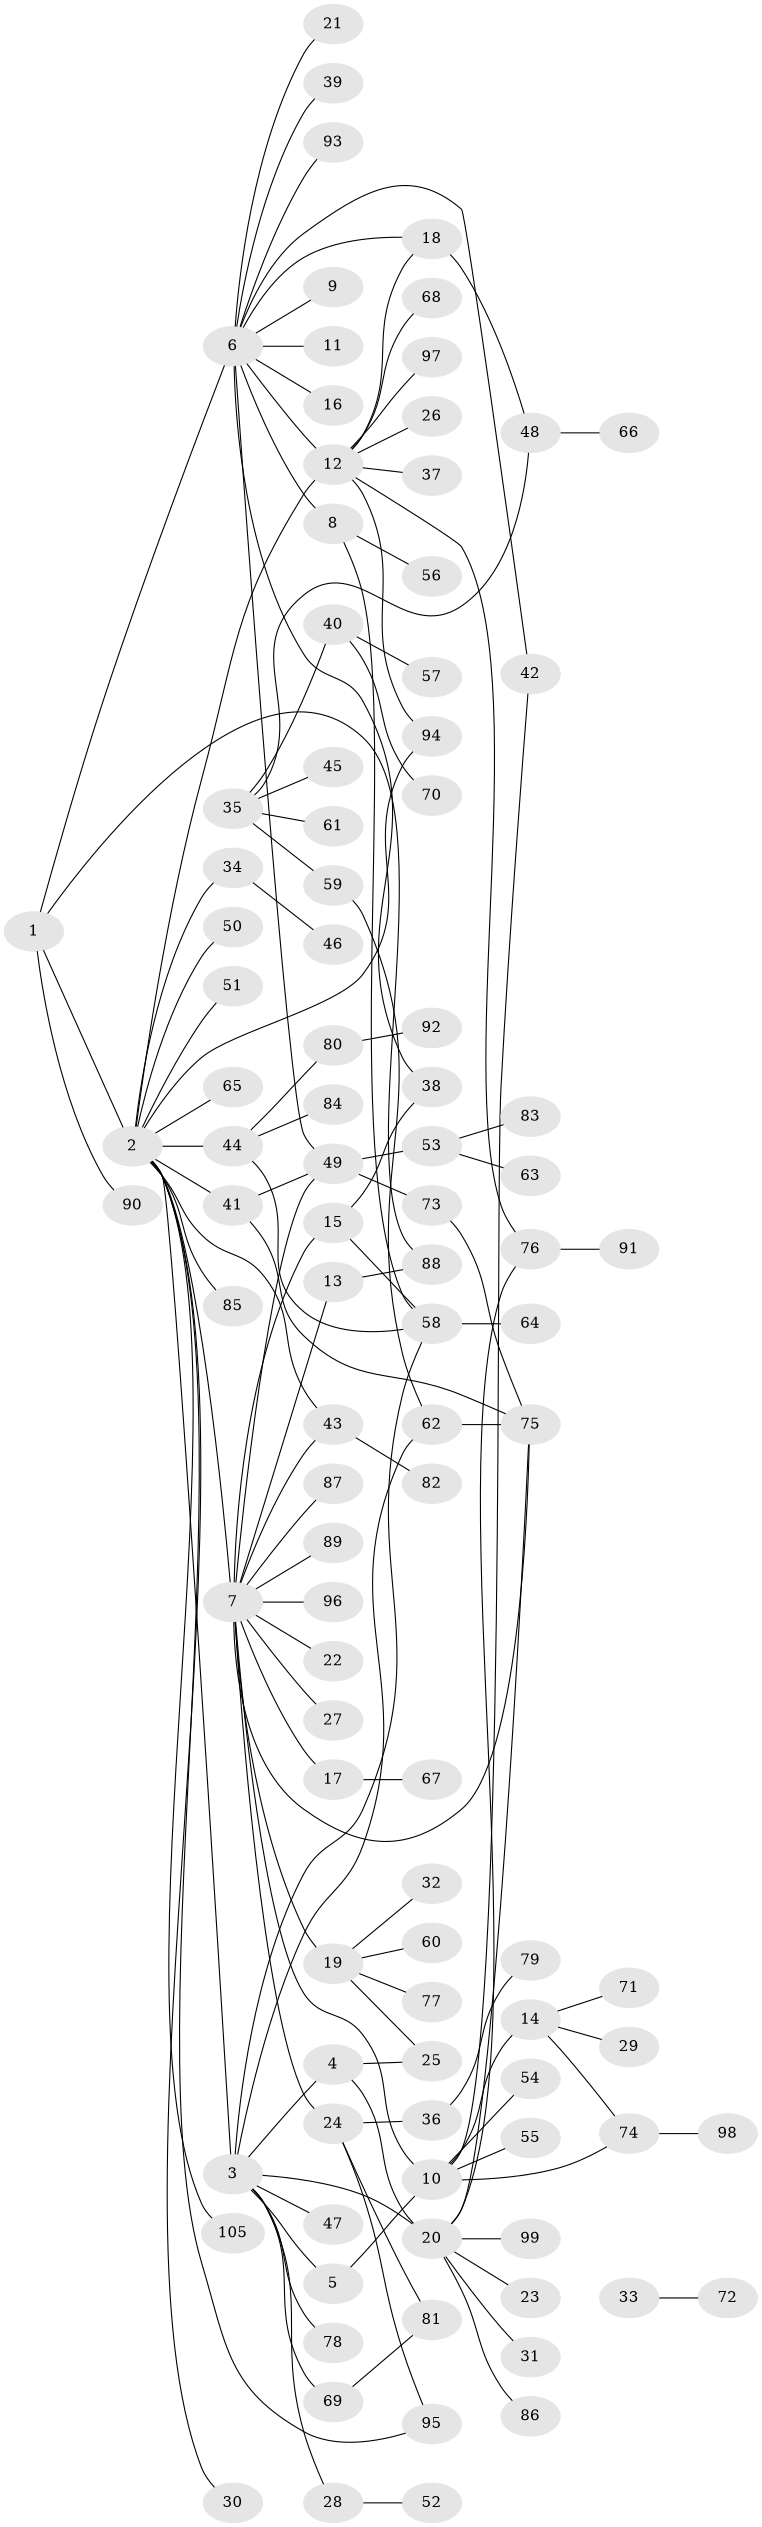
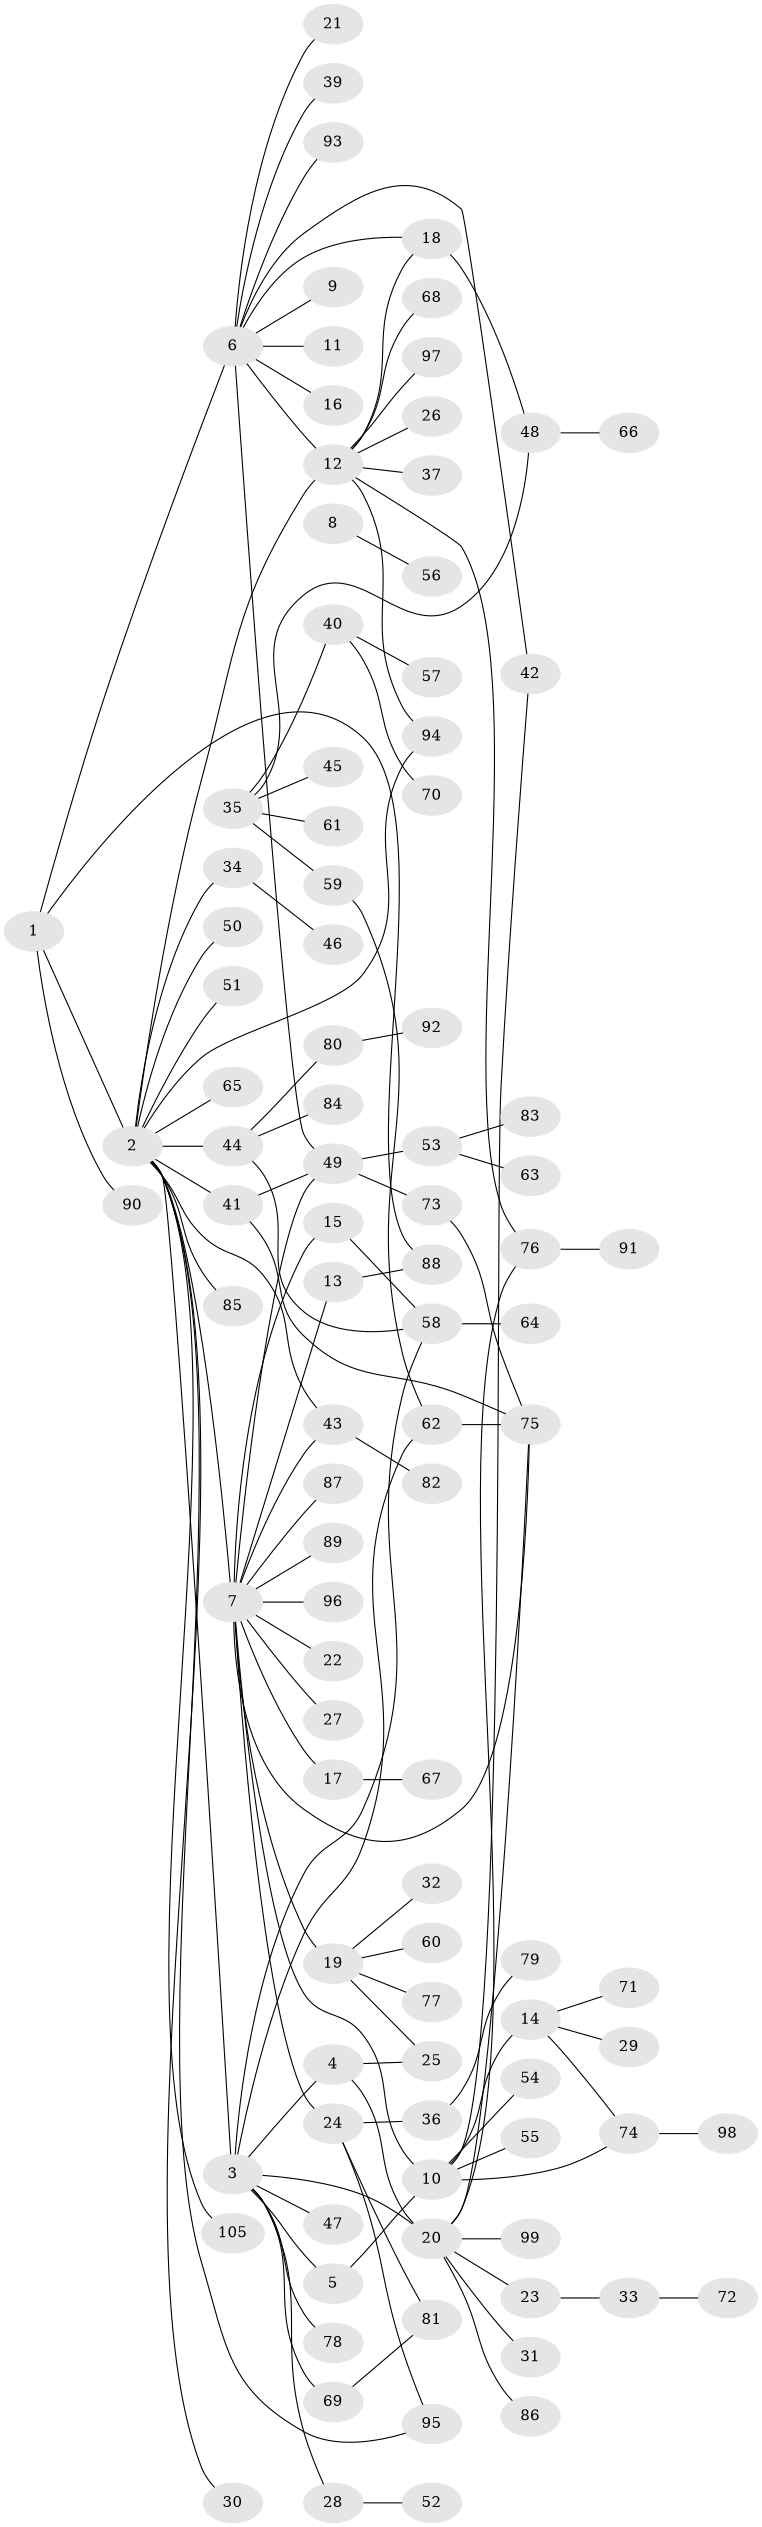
(272, 440) -> none
(373, 907) -> none
(432, 1087) -> none
none -> (580, 2298)
